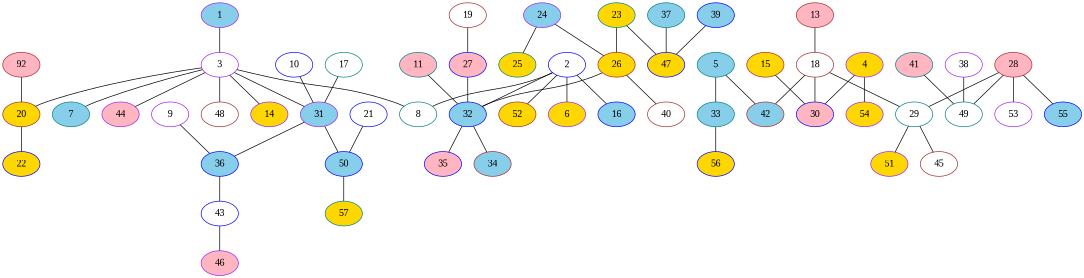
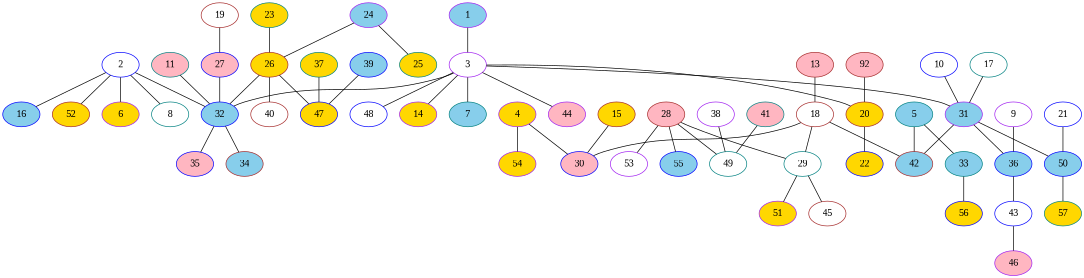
(666, 15) -> (319, 65)
(641, 40) -> (292, 87)
(321, 86) -> (355, 89)
(220, 114) -> (369, 114)
none -> (942, 136)
